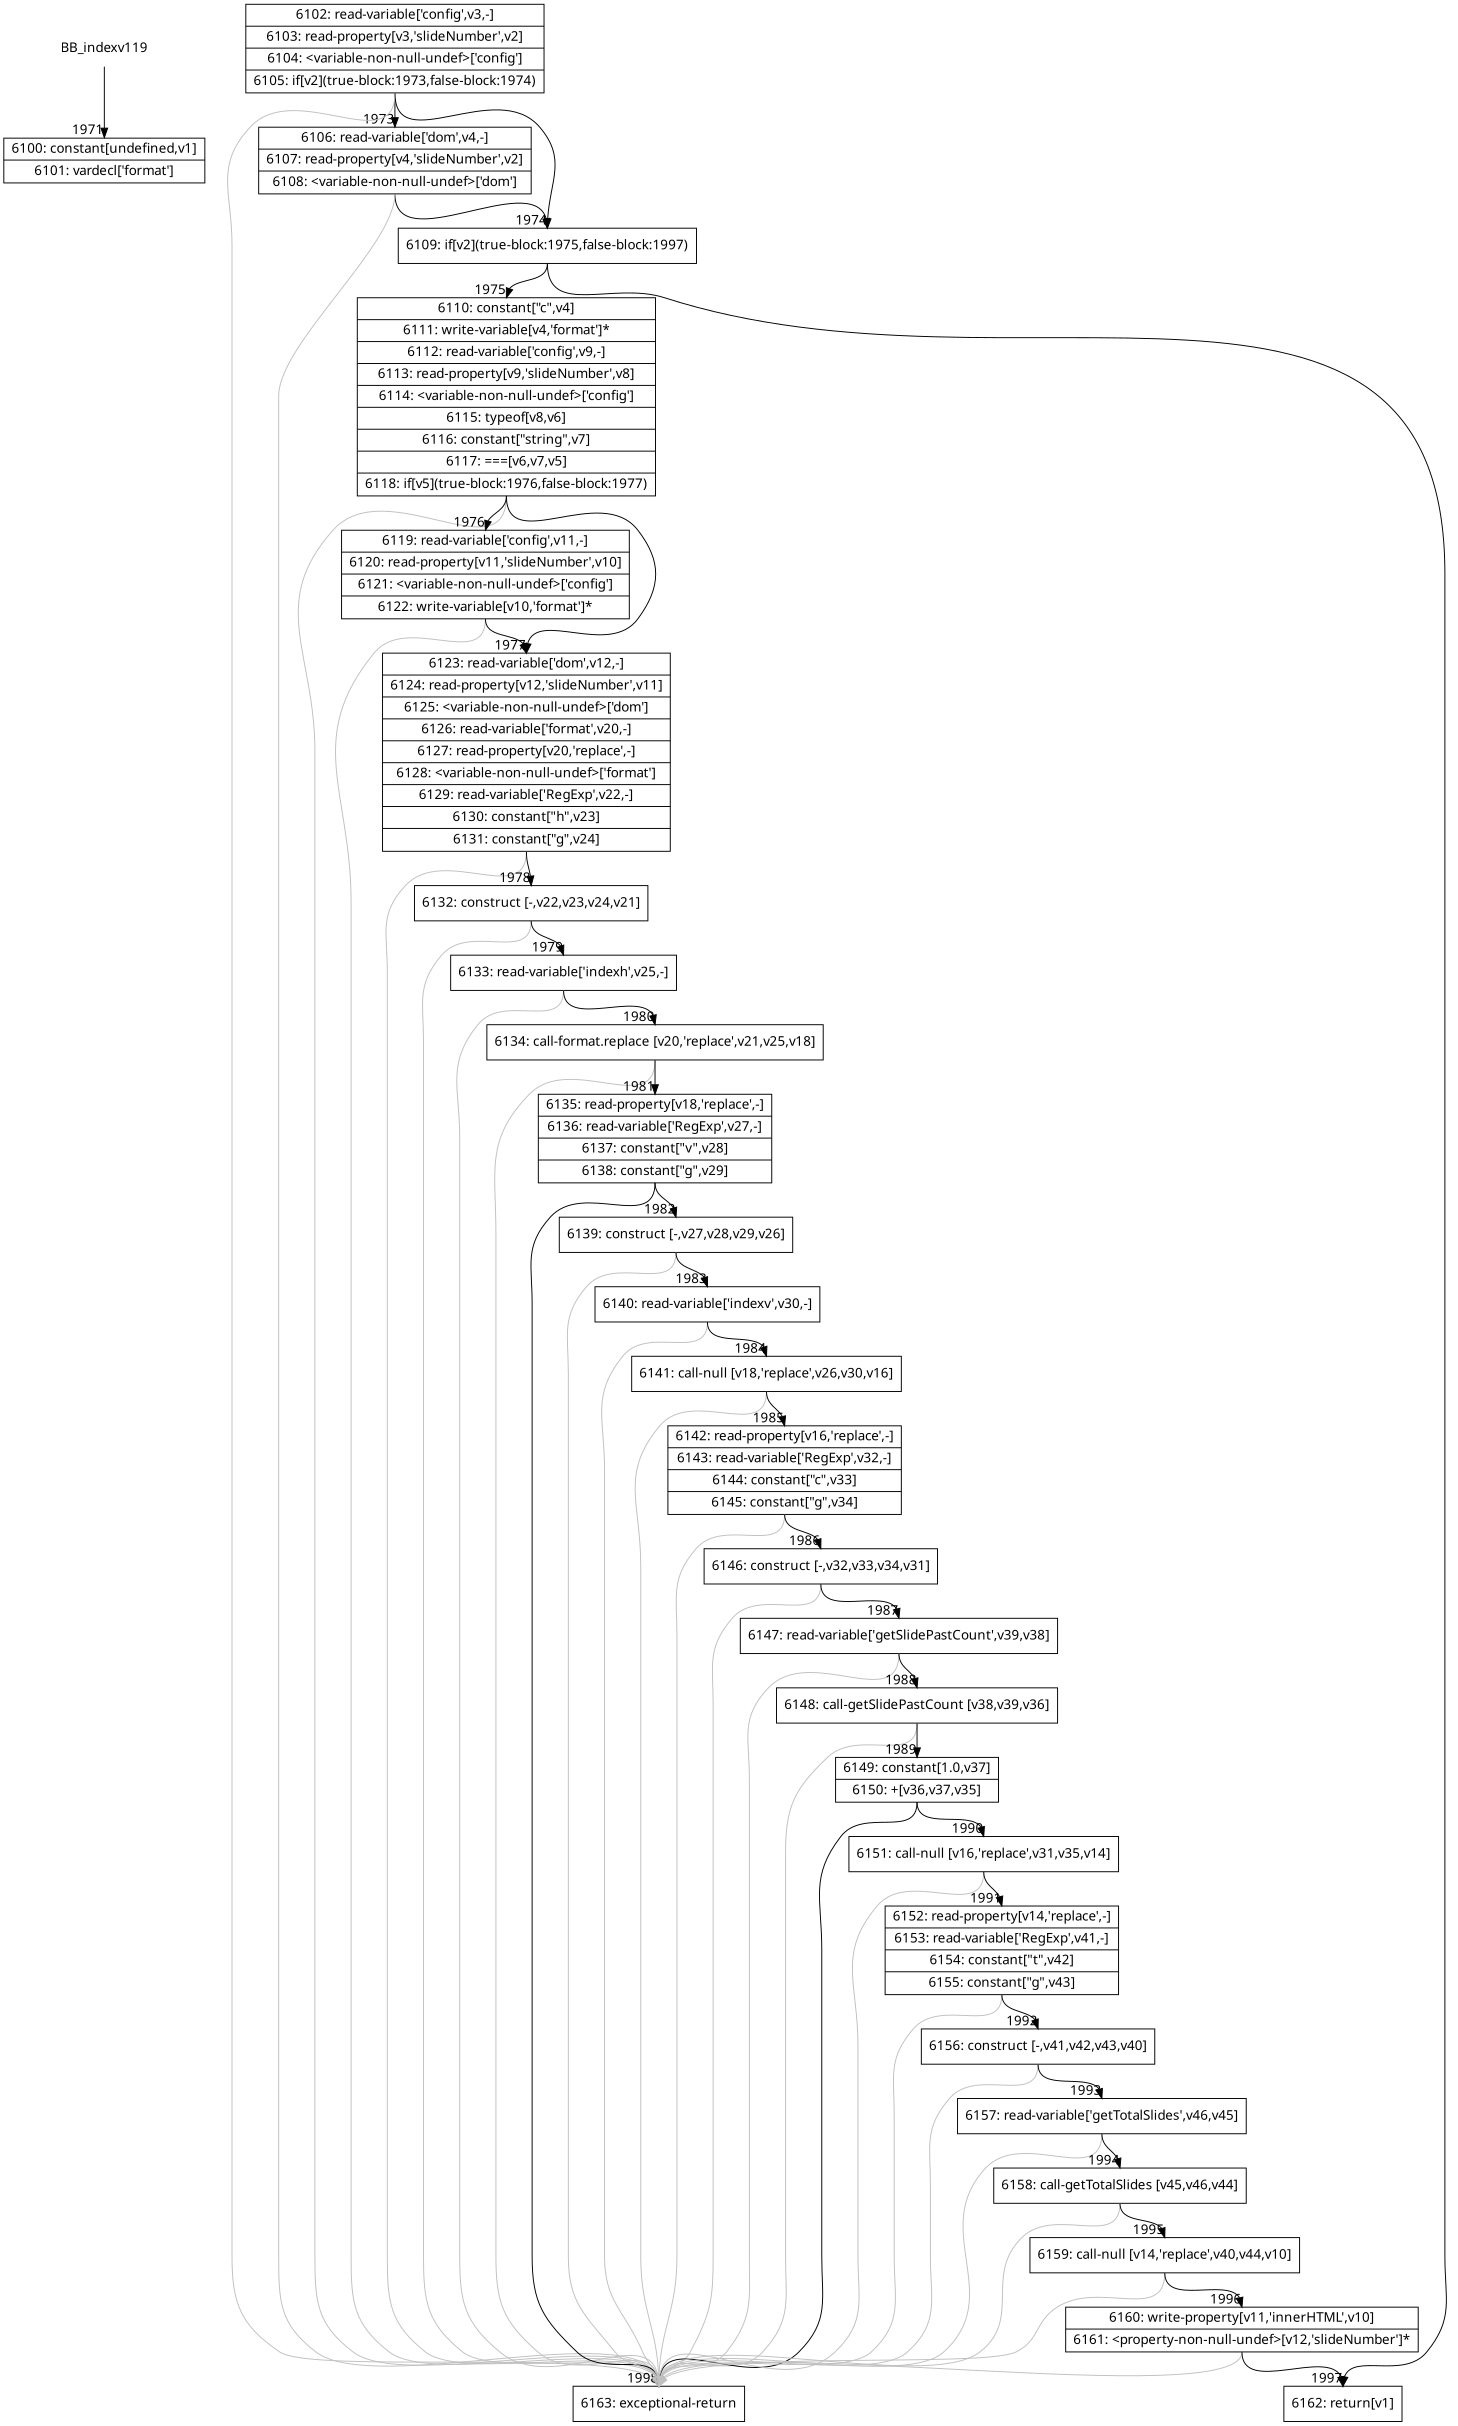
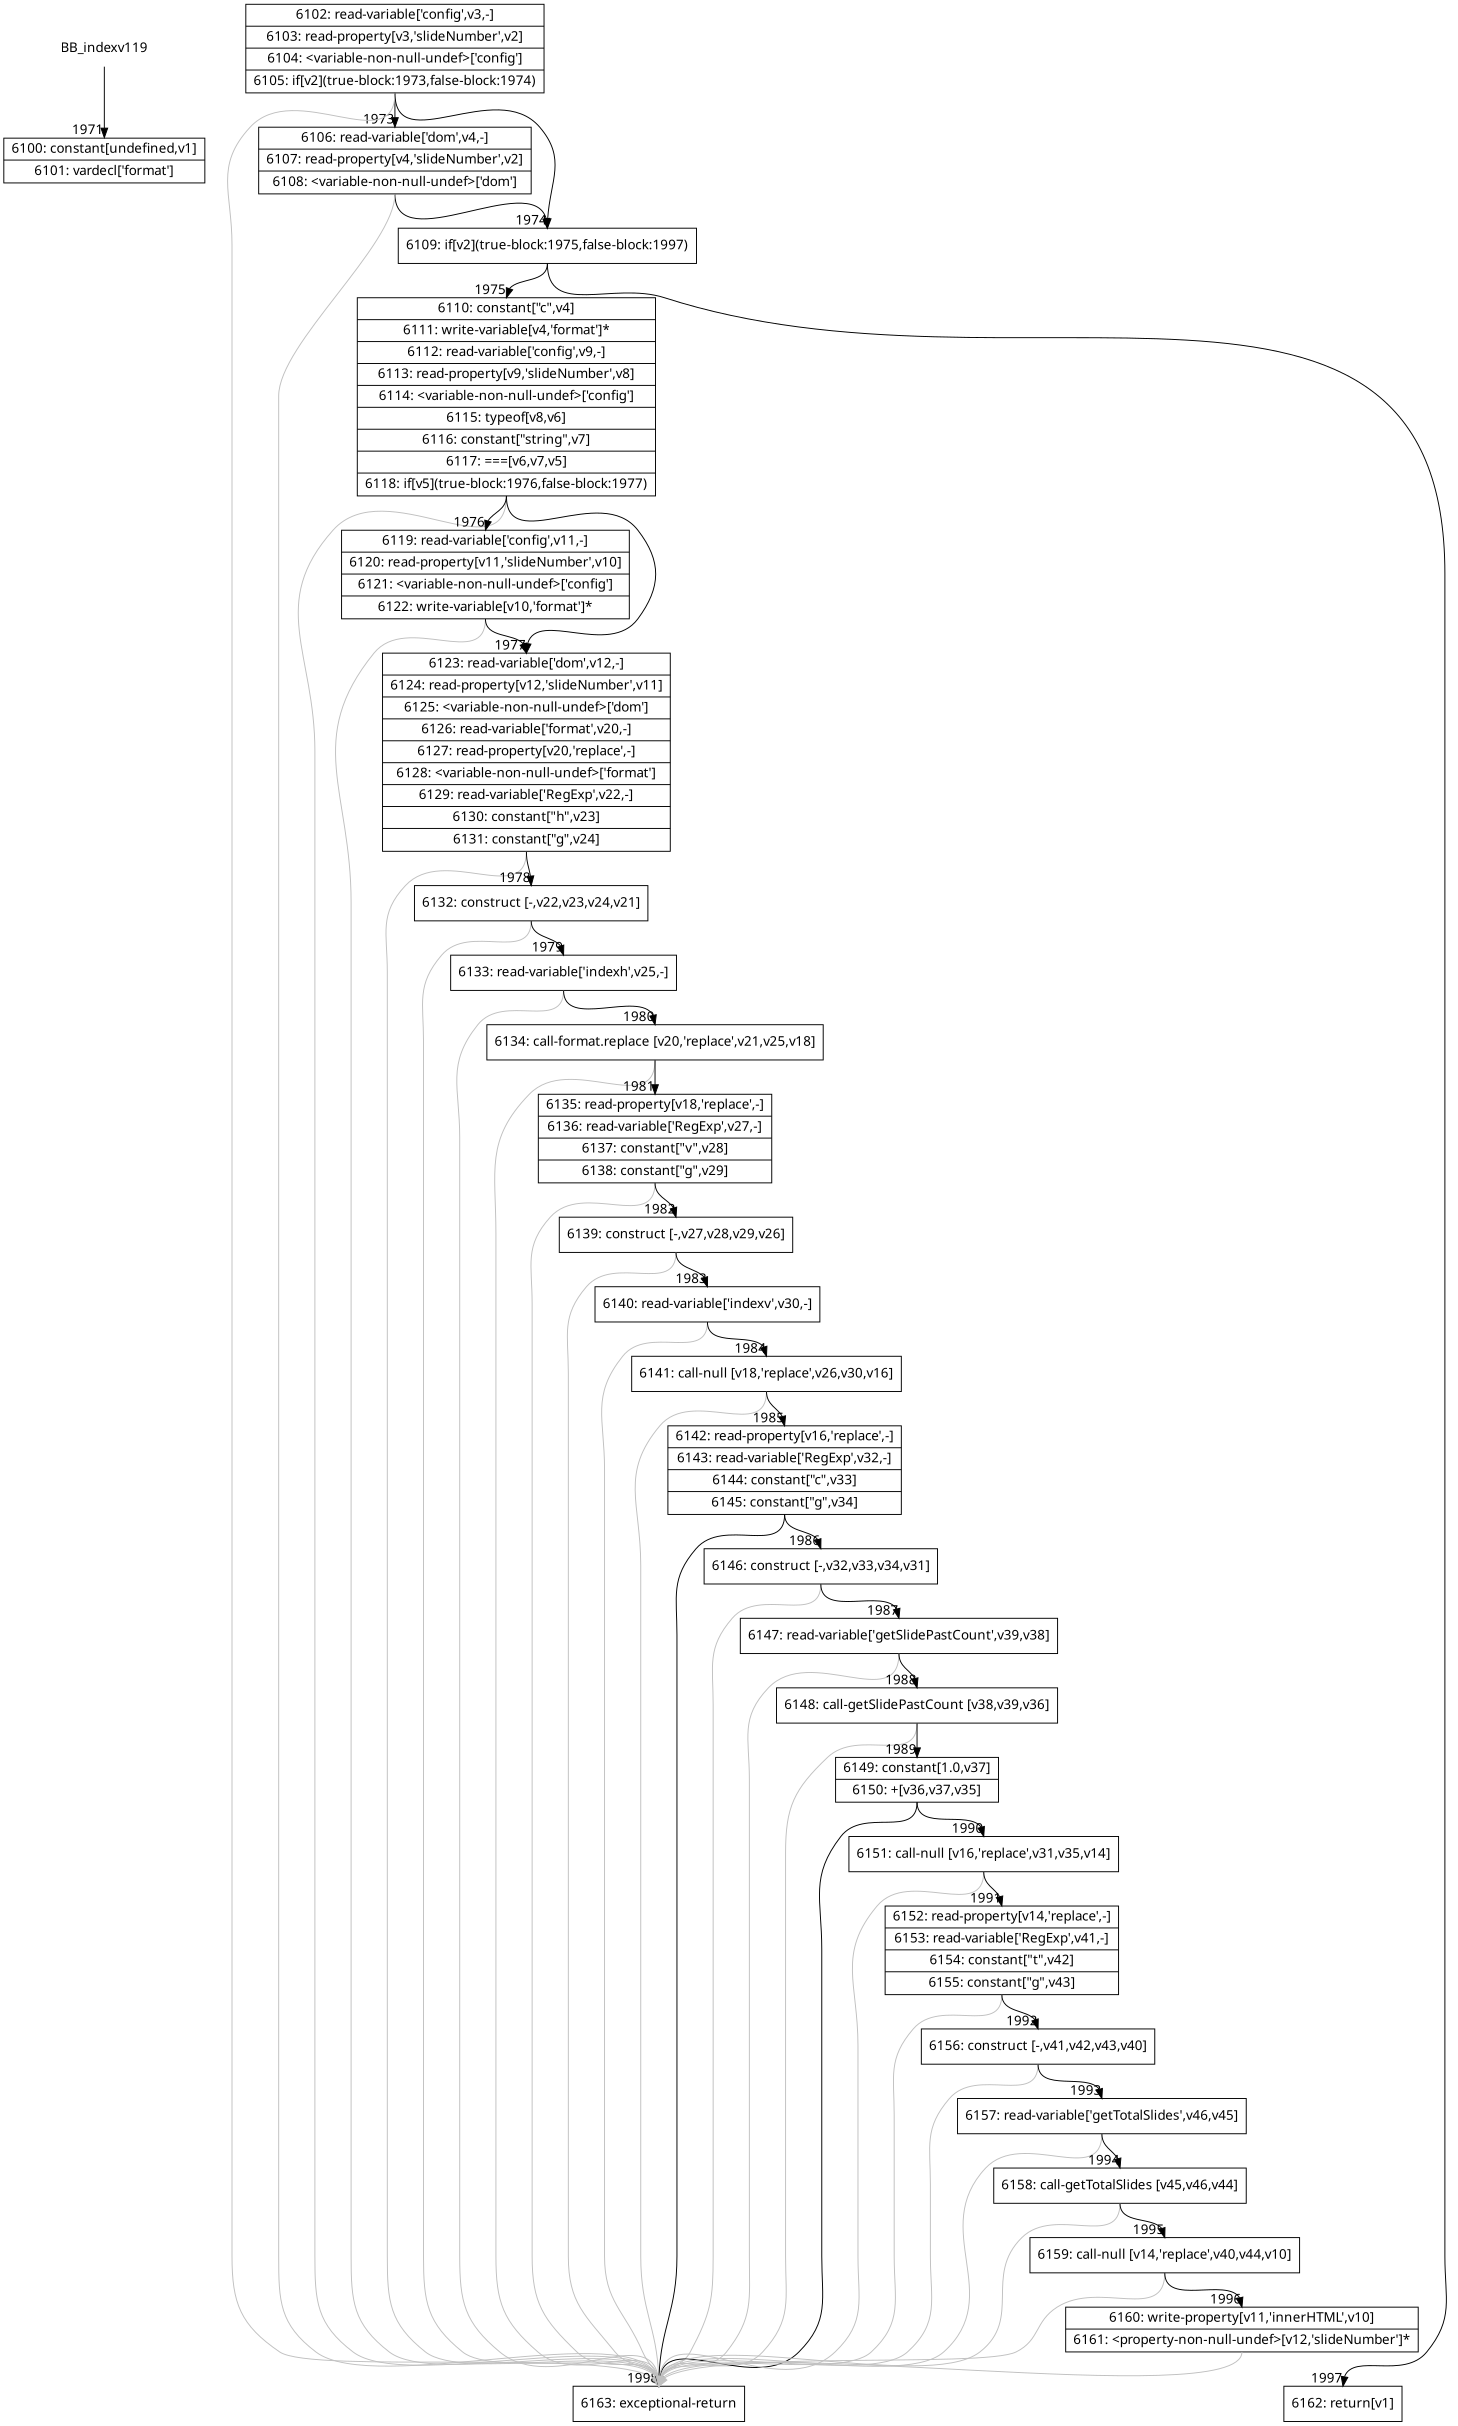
(532, 1772) -> (532, 1772)
(677, 1908) -> (677, 1908)
(1288, 2370) -> none
